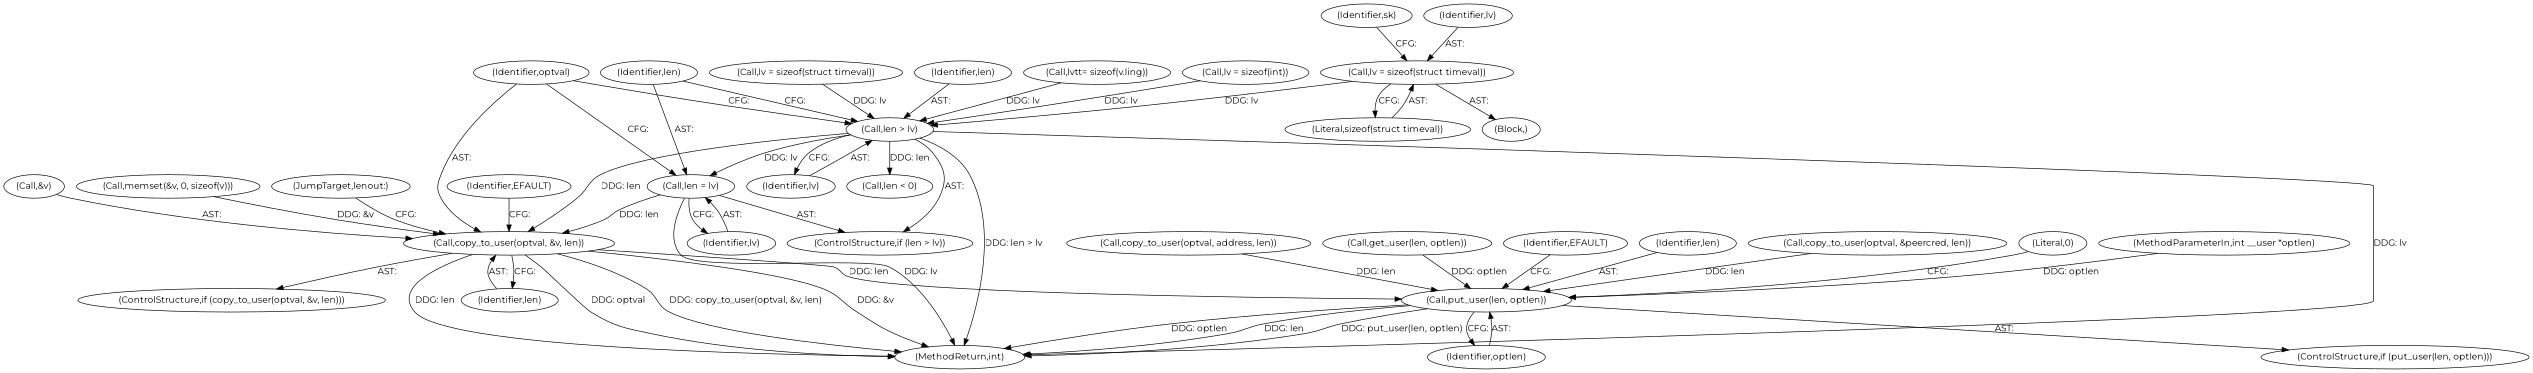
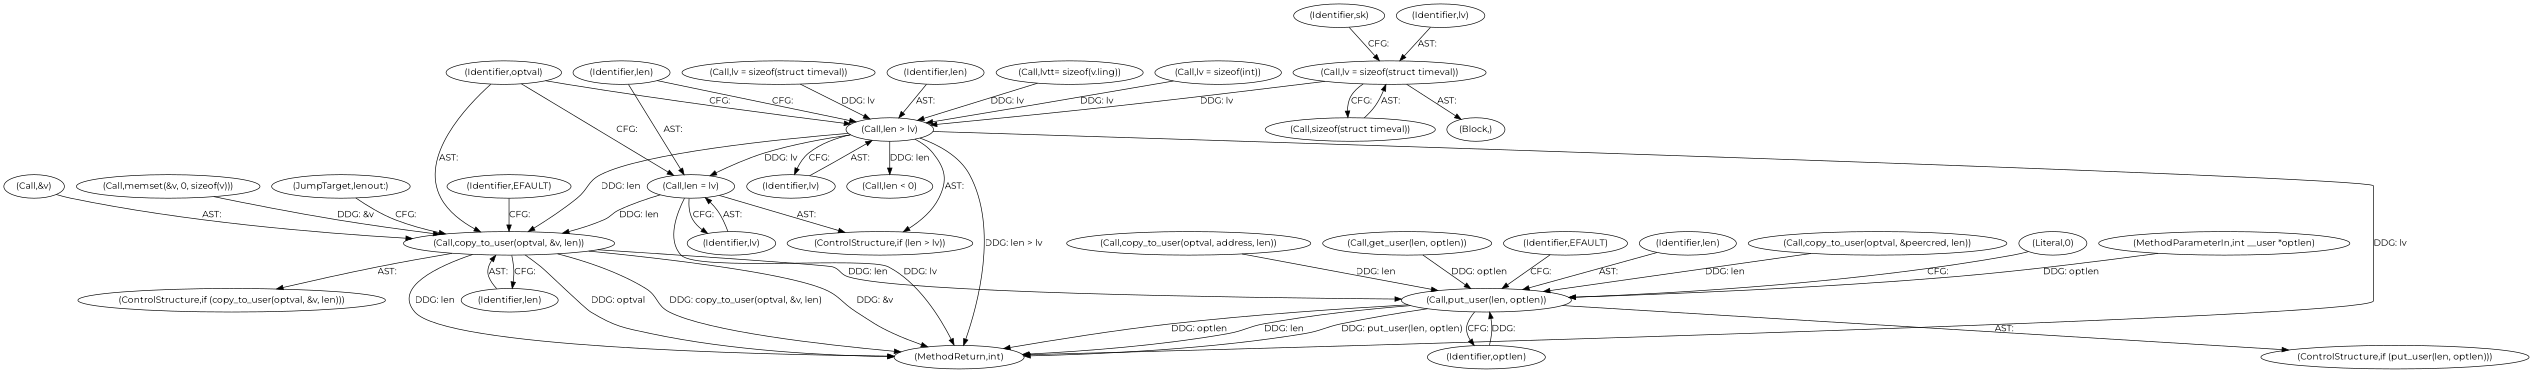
(1378, 130) -> (1350, 130)
(1503, 329) -> (1505, 329)
